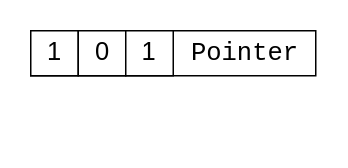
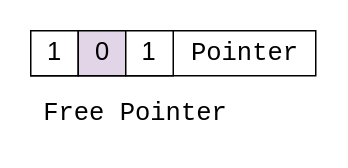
(102, 53) -> (102, 53)
none -> (136, 113)
